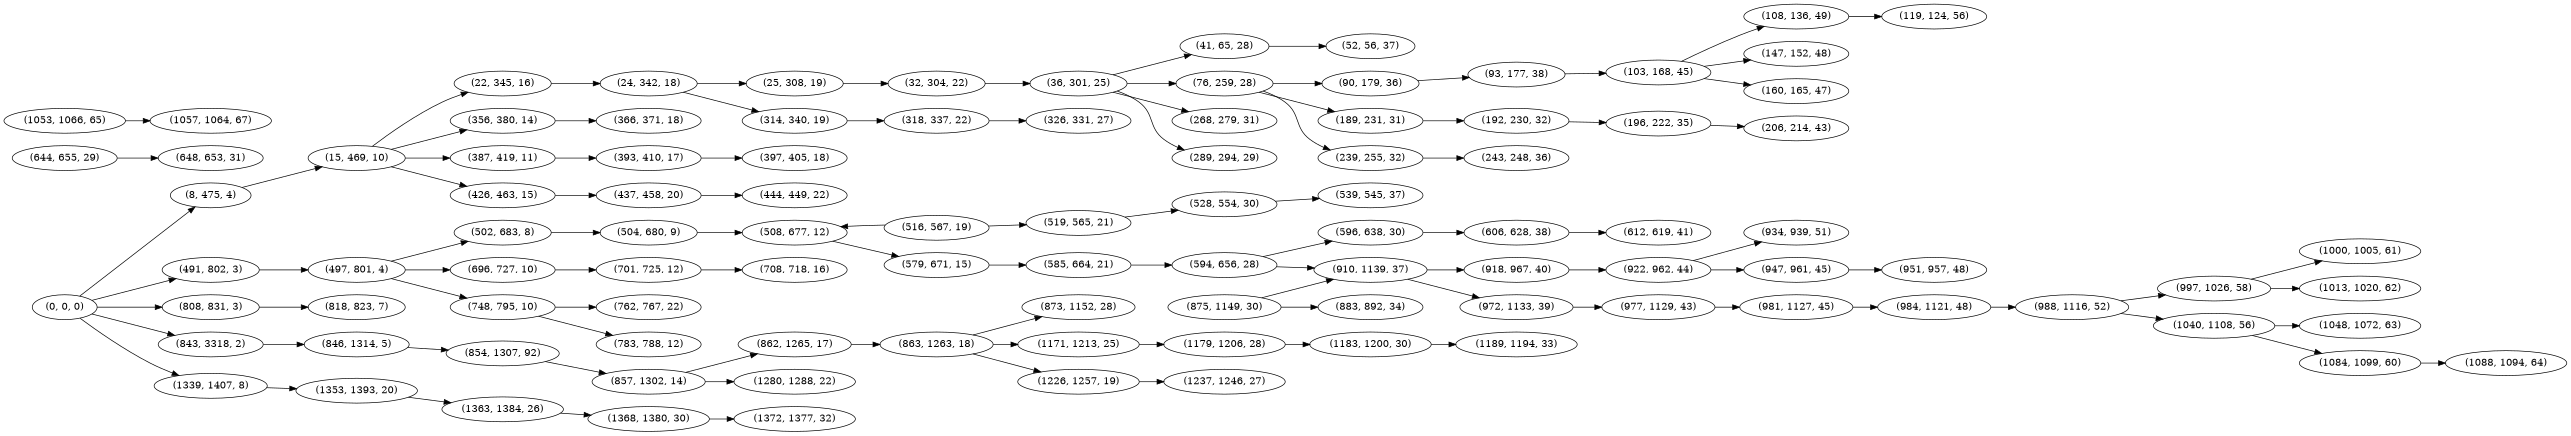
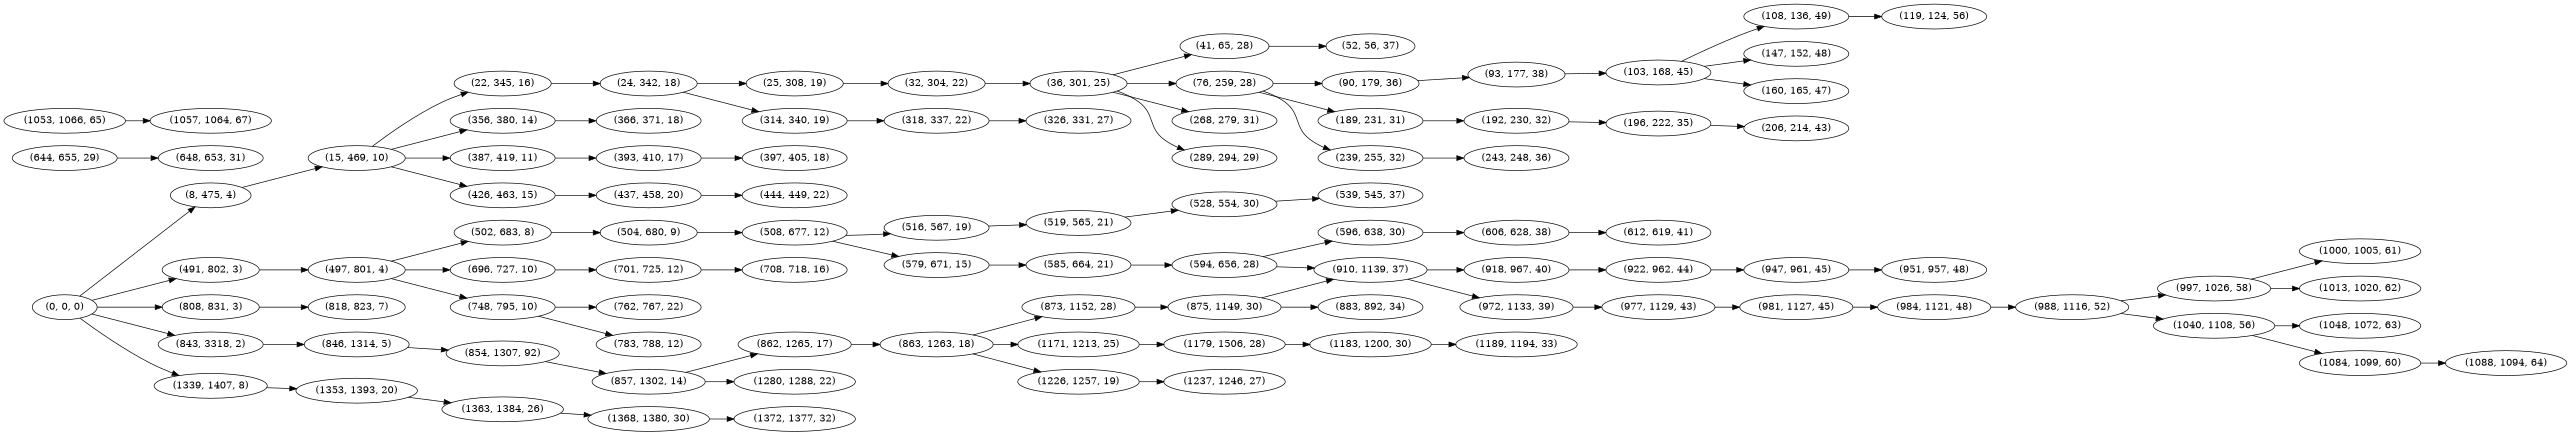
(867, 226) -> (865, 235)
(1796, 233) -> none
none -> (1148, 307)
(1224, 344) -> (1224, 344)
